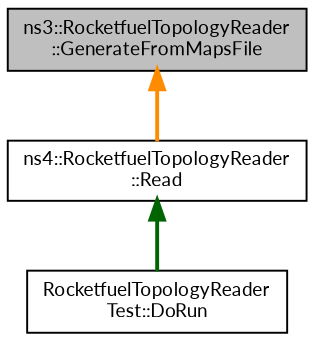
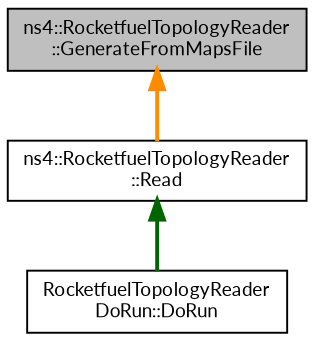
(157, 40) -> (157, 40)
(157, 302) -> (157, 302)
